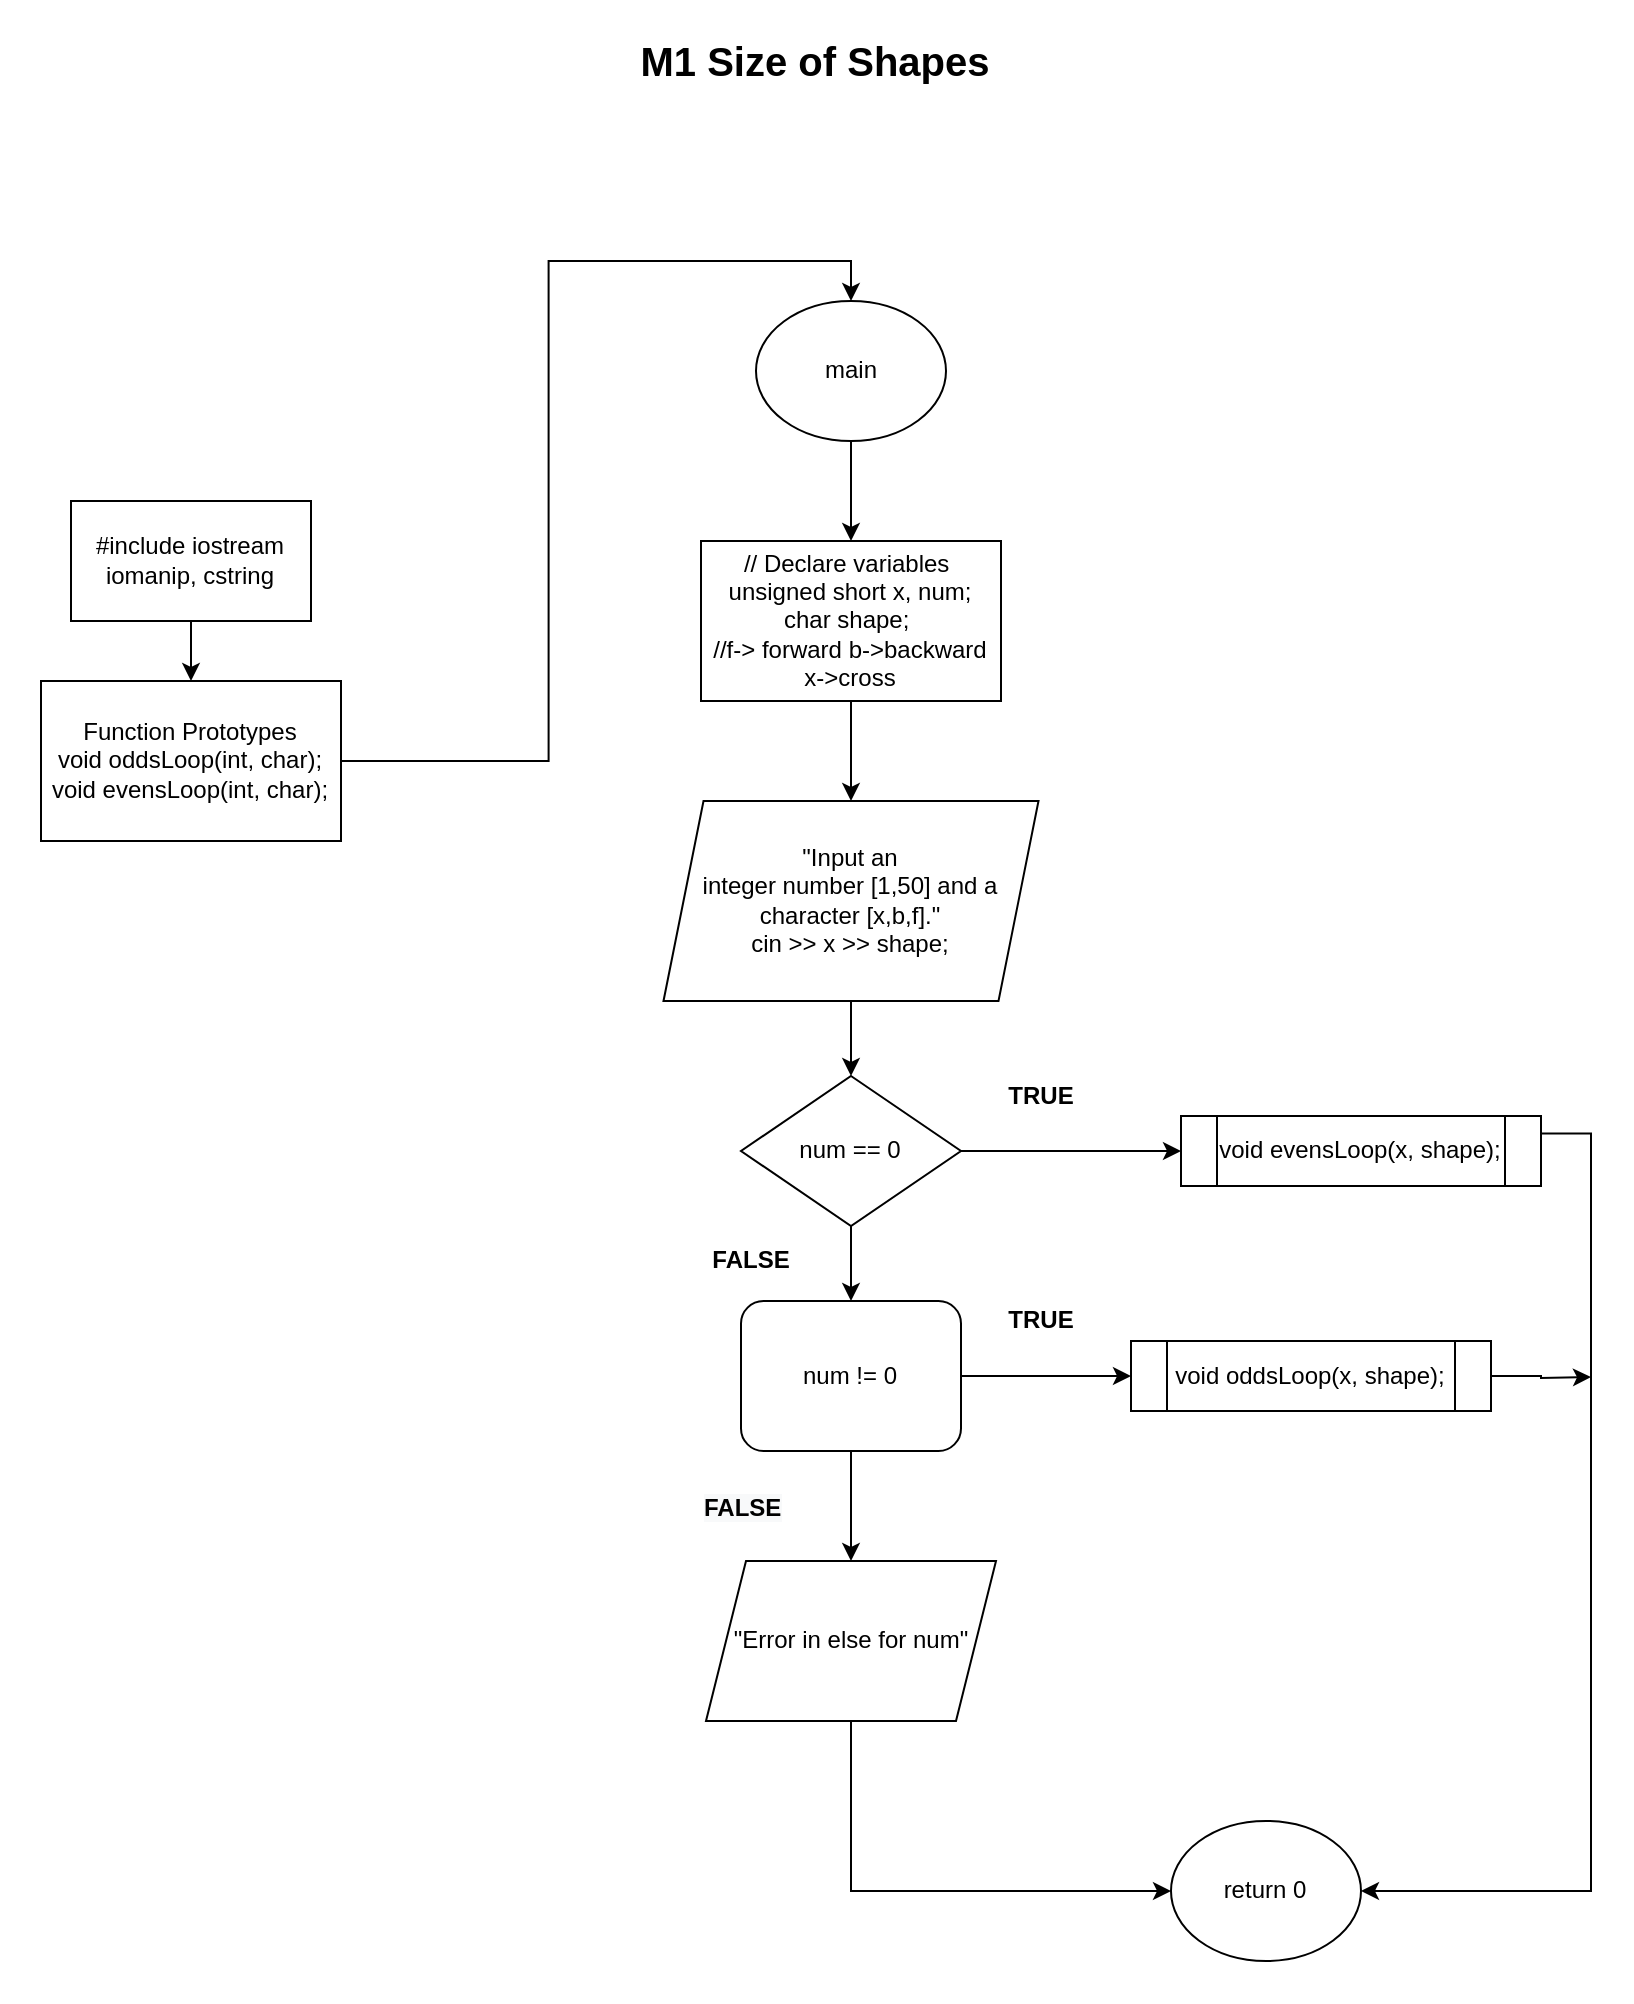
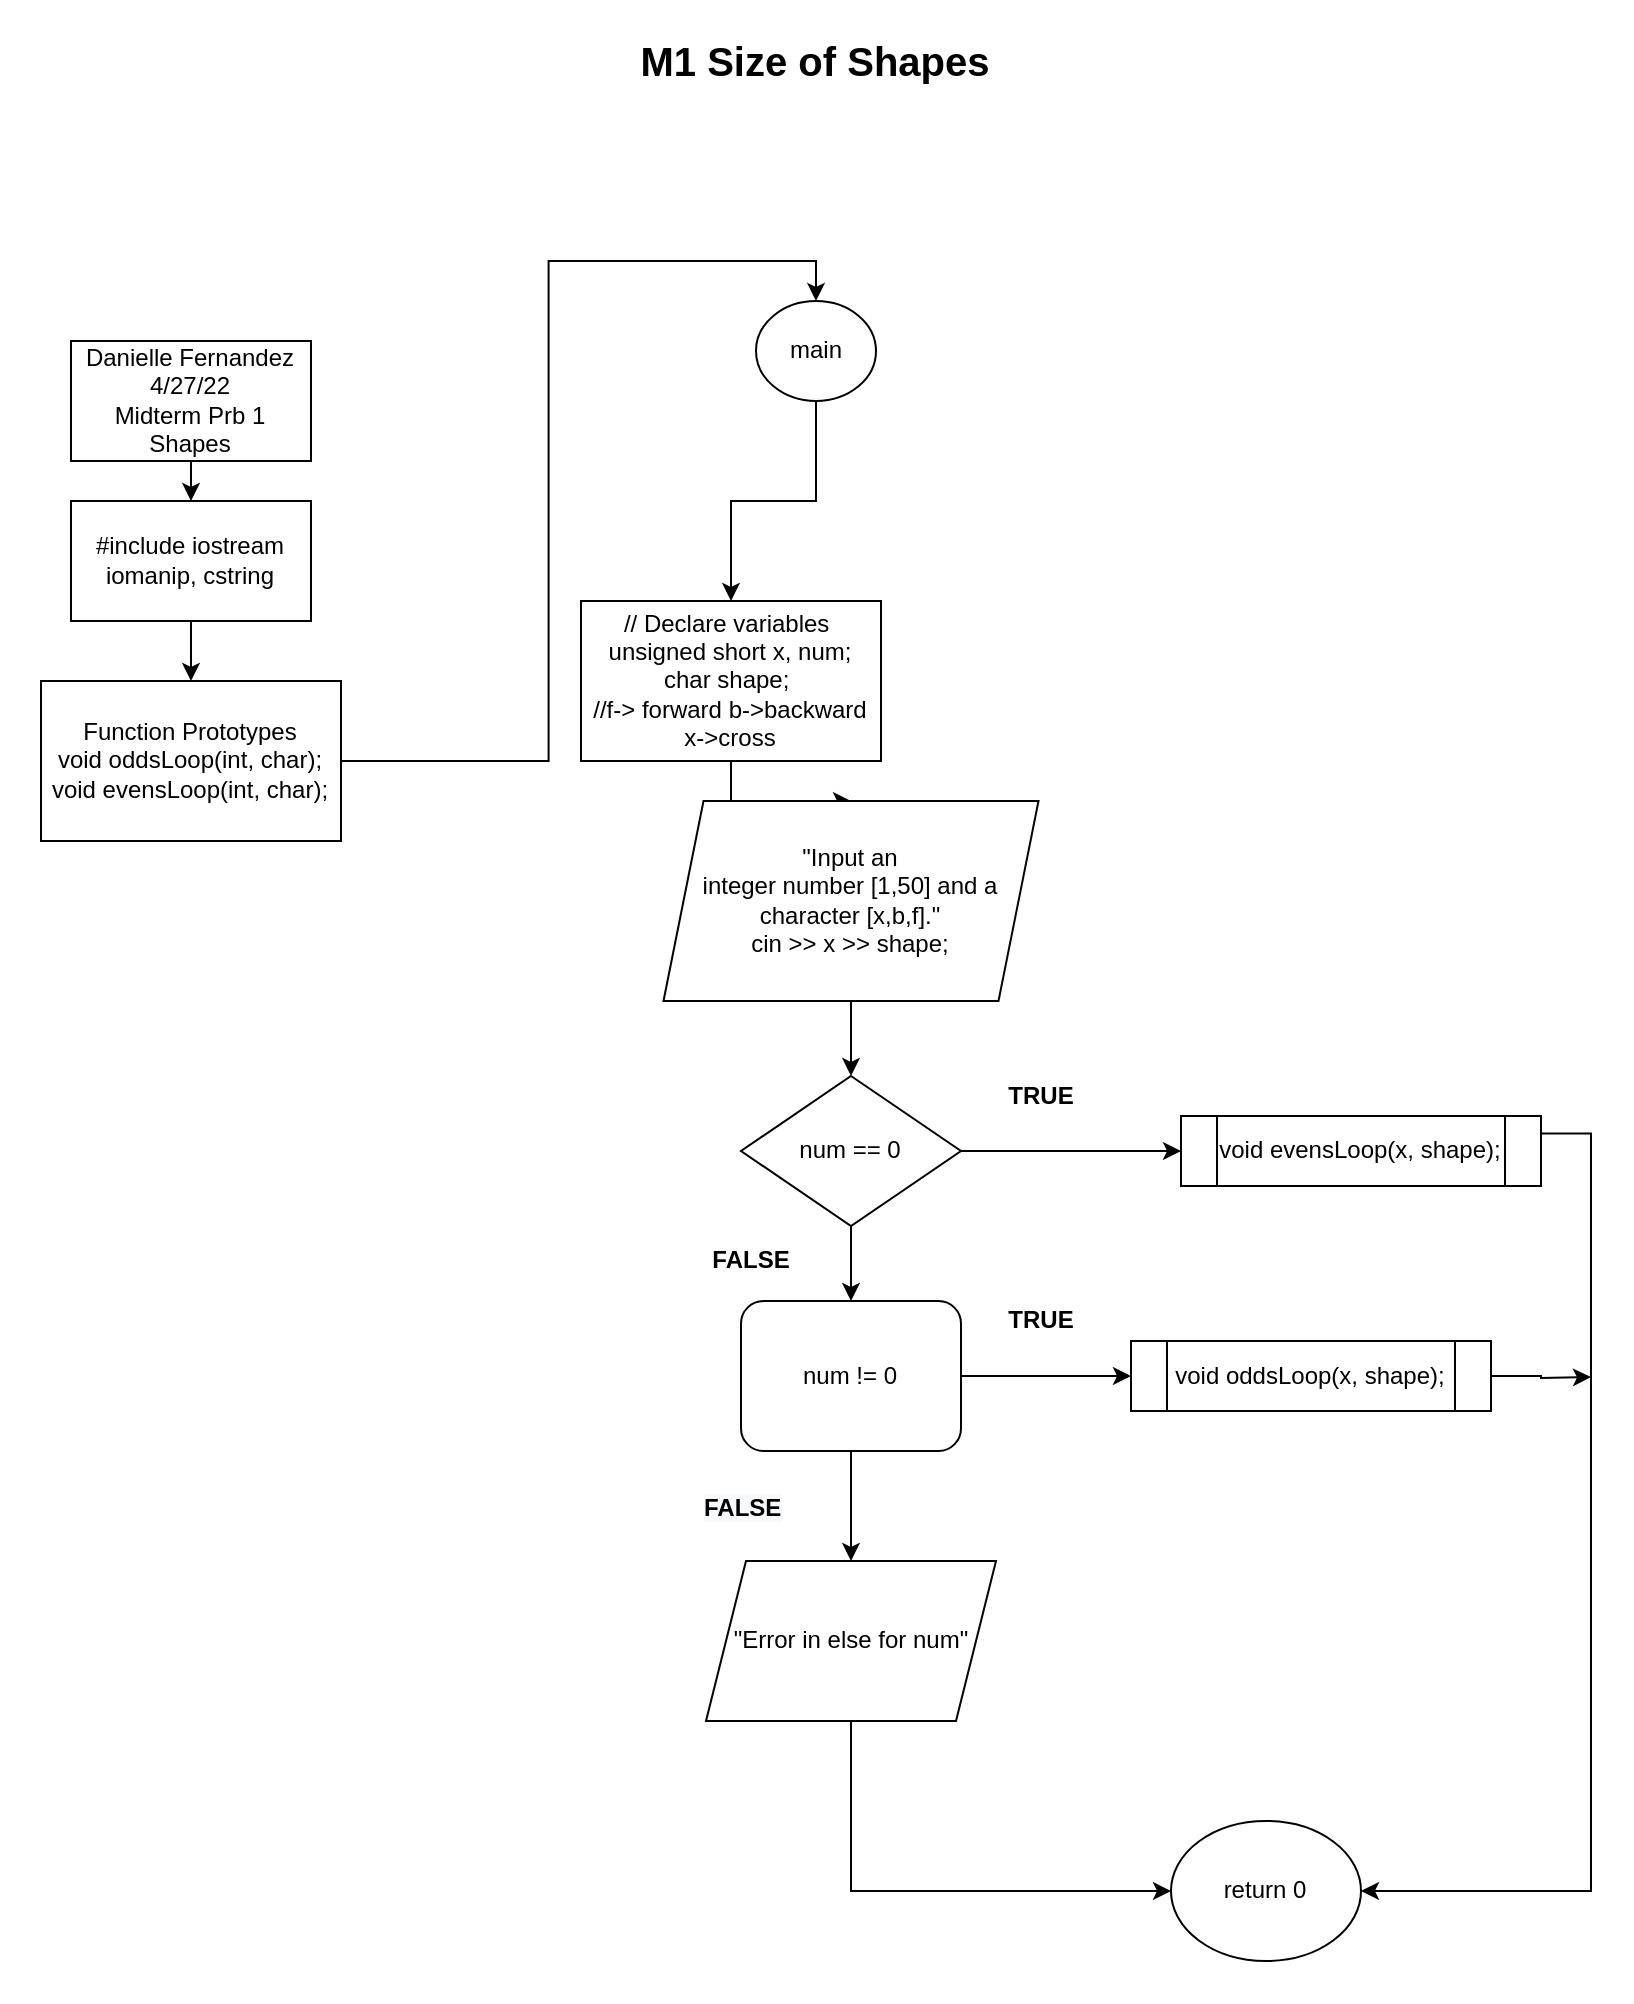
(851, 371) -> (816, 351)
none -> (191, 401)
none -> (191, 474)
(851, 621) -> (731, 681)
